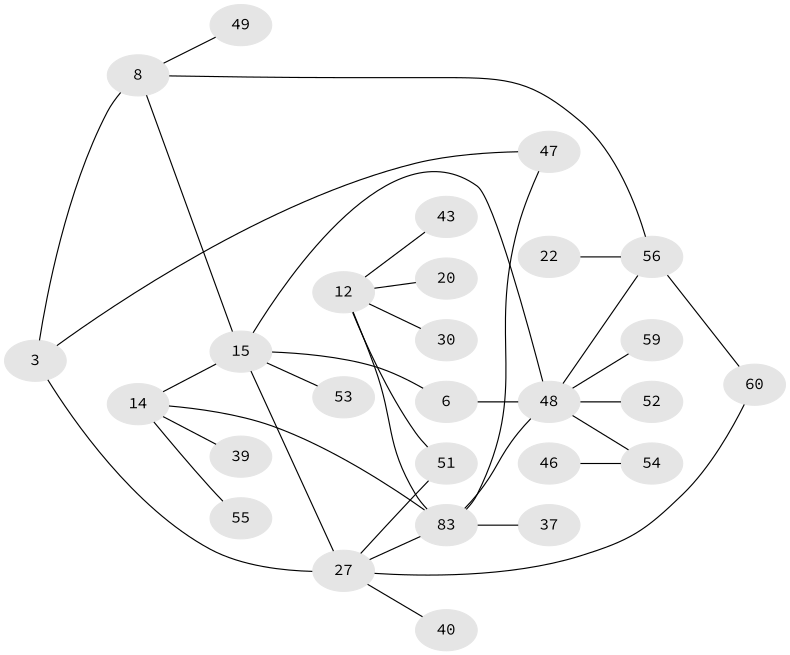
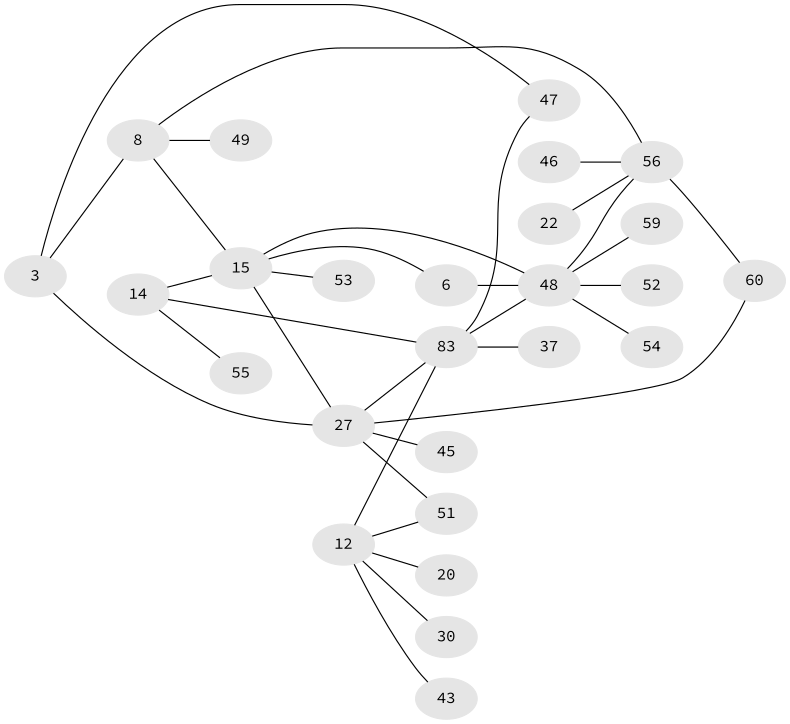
(241, 457) -> none
(601, 464) -> (601, 162)
(446, 630) -> (446, 452)
